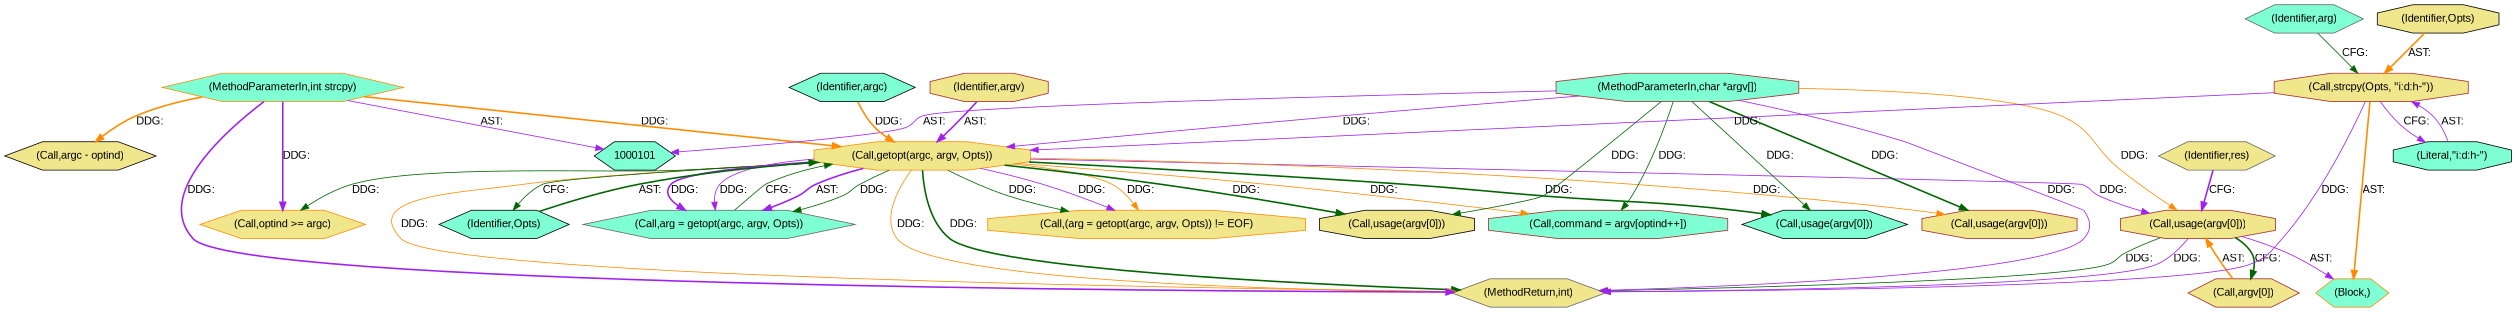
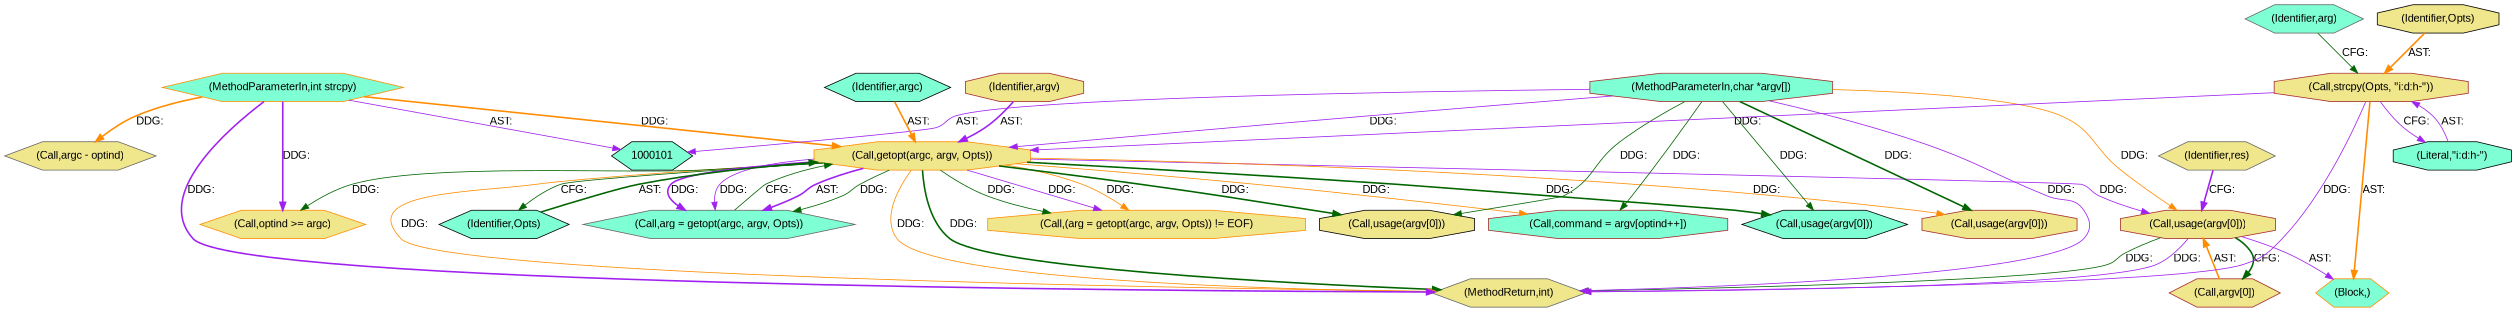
(890, 122) -> (920, 122)
(80, 156) -> (80, 156)
